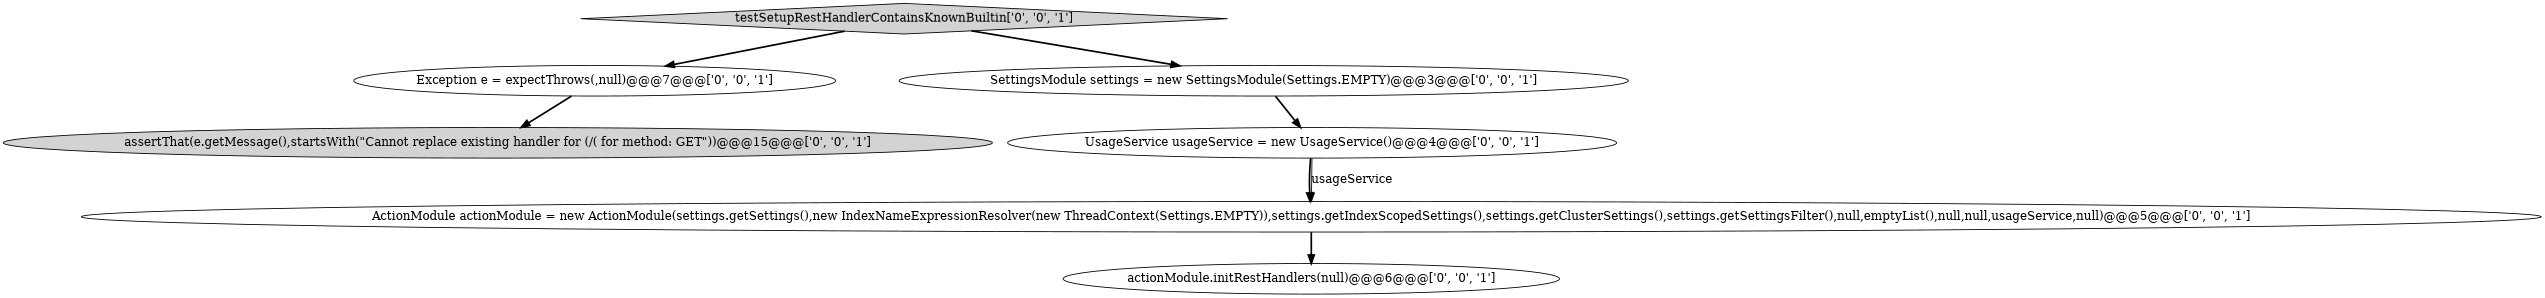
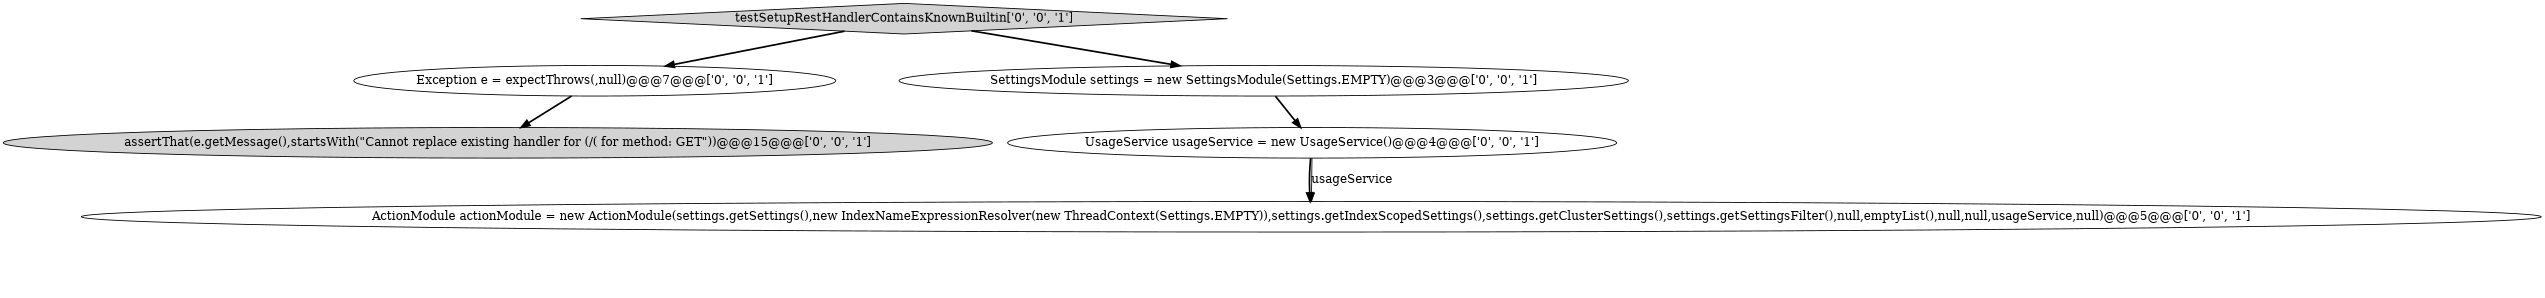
(1311, 279) -> none
